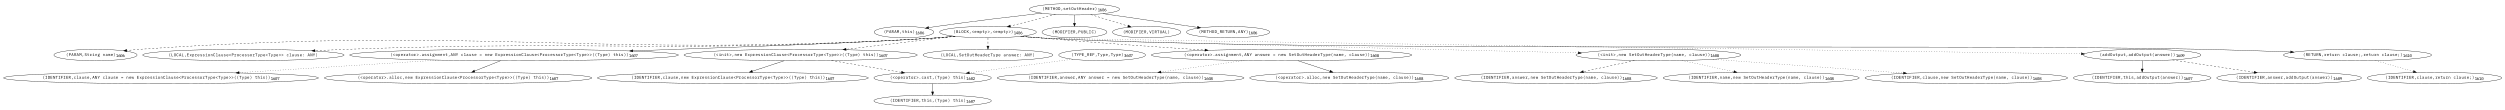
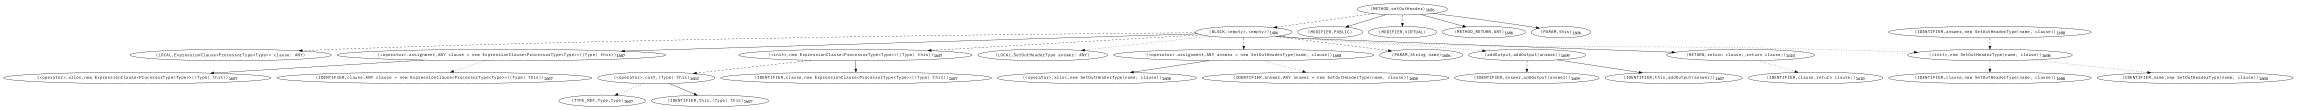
(988, 42) -> (1147, 43)
(1021, 66) -> (631, 89)
(1609, 66) -> (1990, 42)
